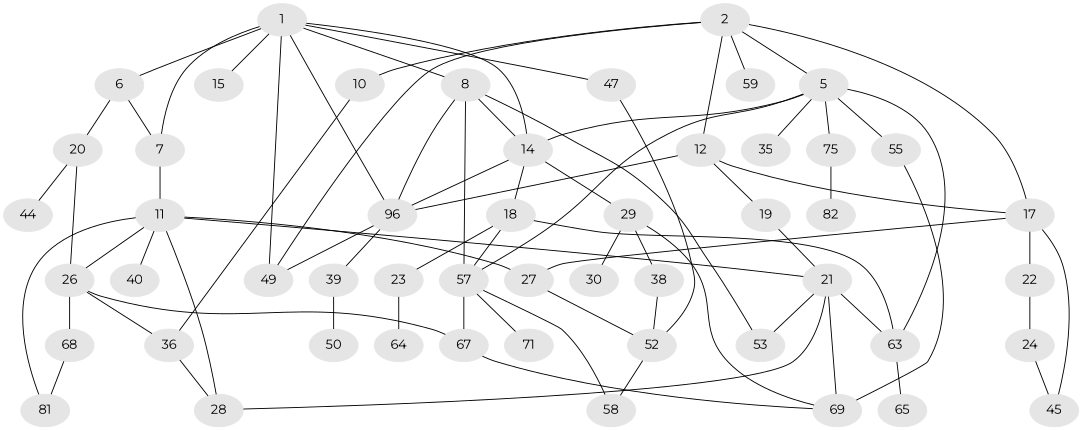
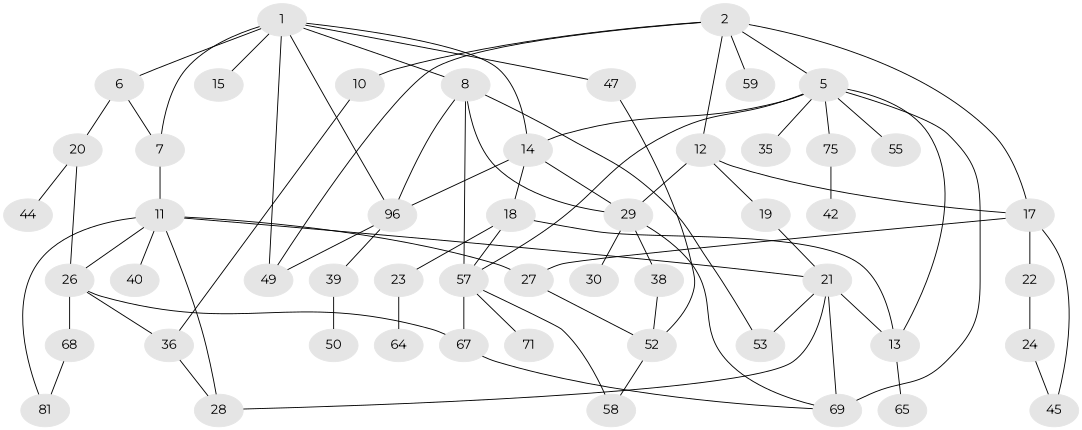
(497, 118) -> (510, 178)
(547, 183) -> (669, 179)
(831, 215) -> (831, 215)
(943, 302) -> (980, 242)
(895, 345) -> (895, 345)
